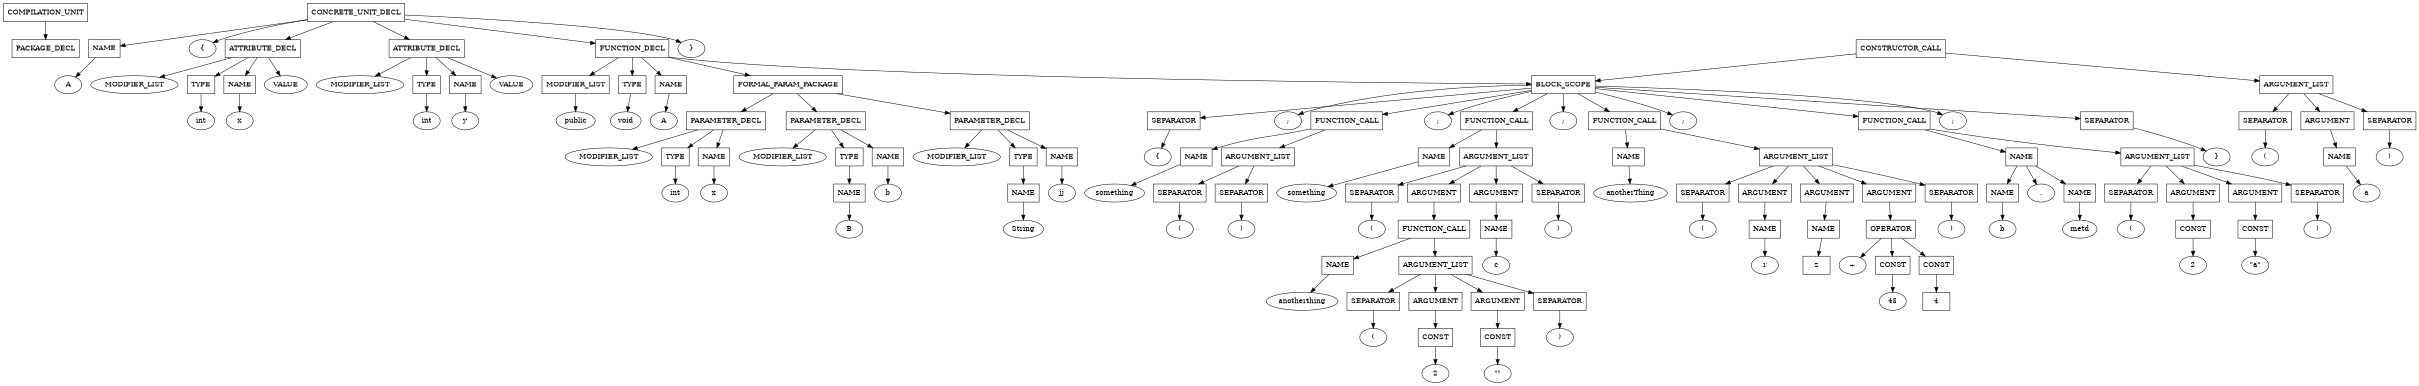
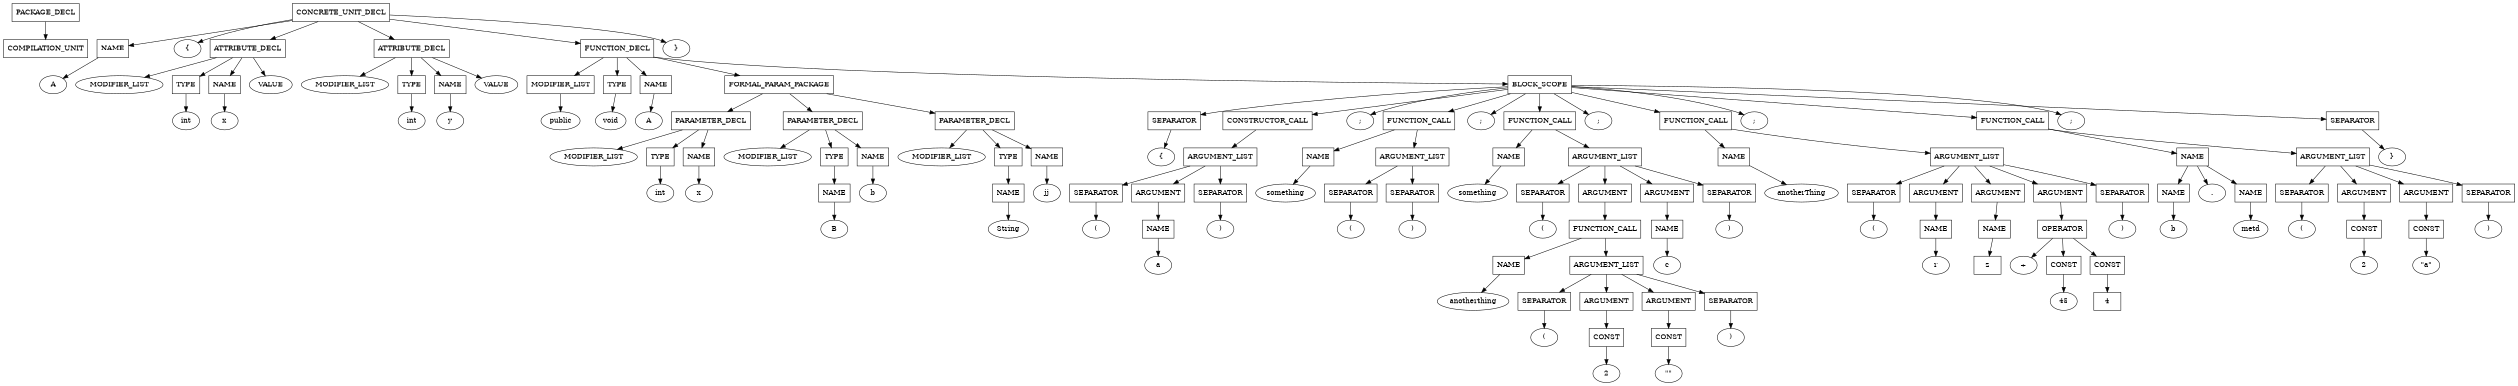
(46, 28) -> (46, 28)
(1728, 67) -> (1394, 104)
